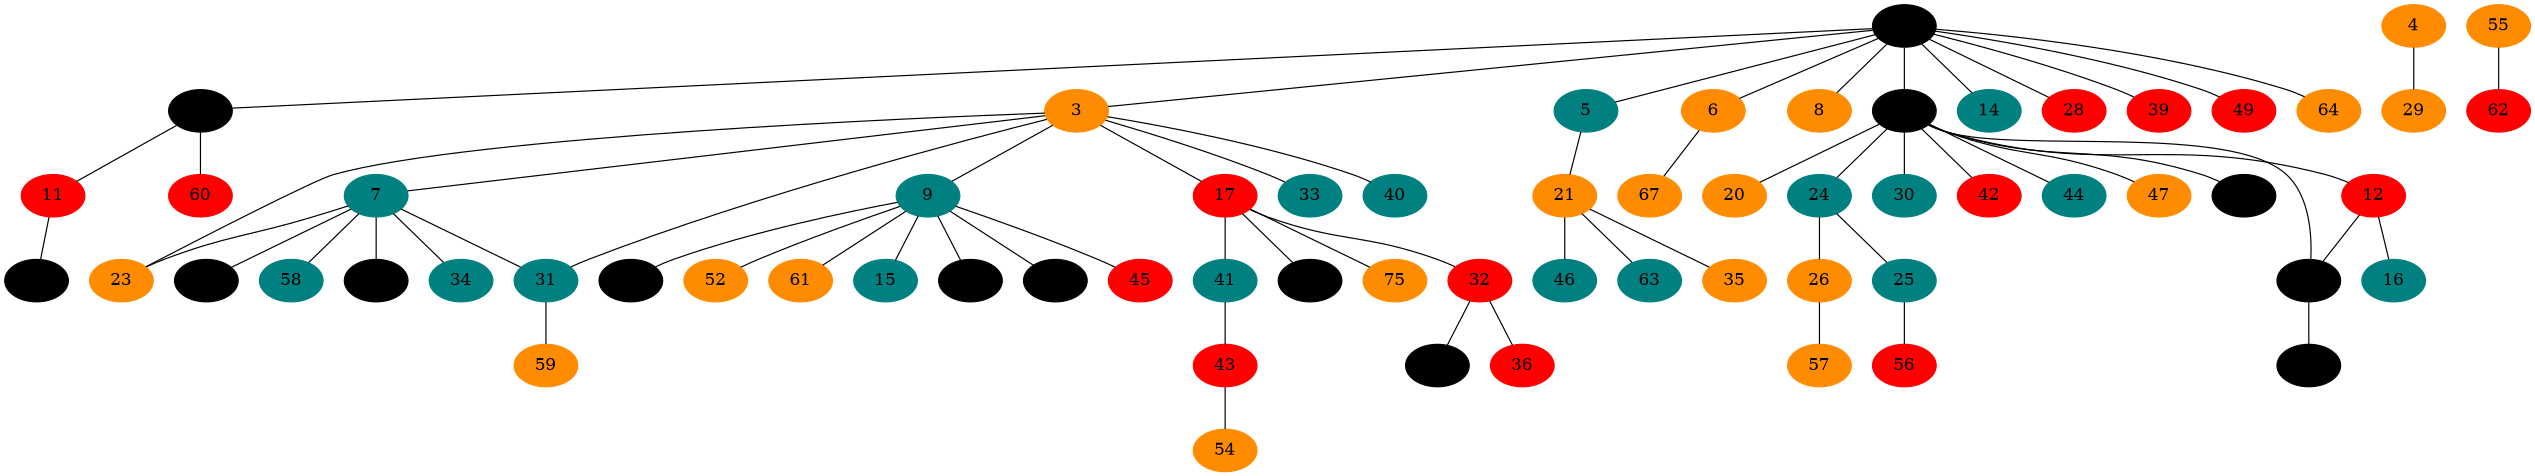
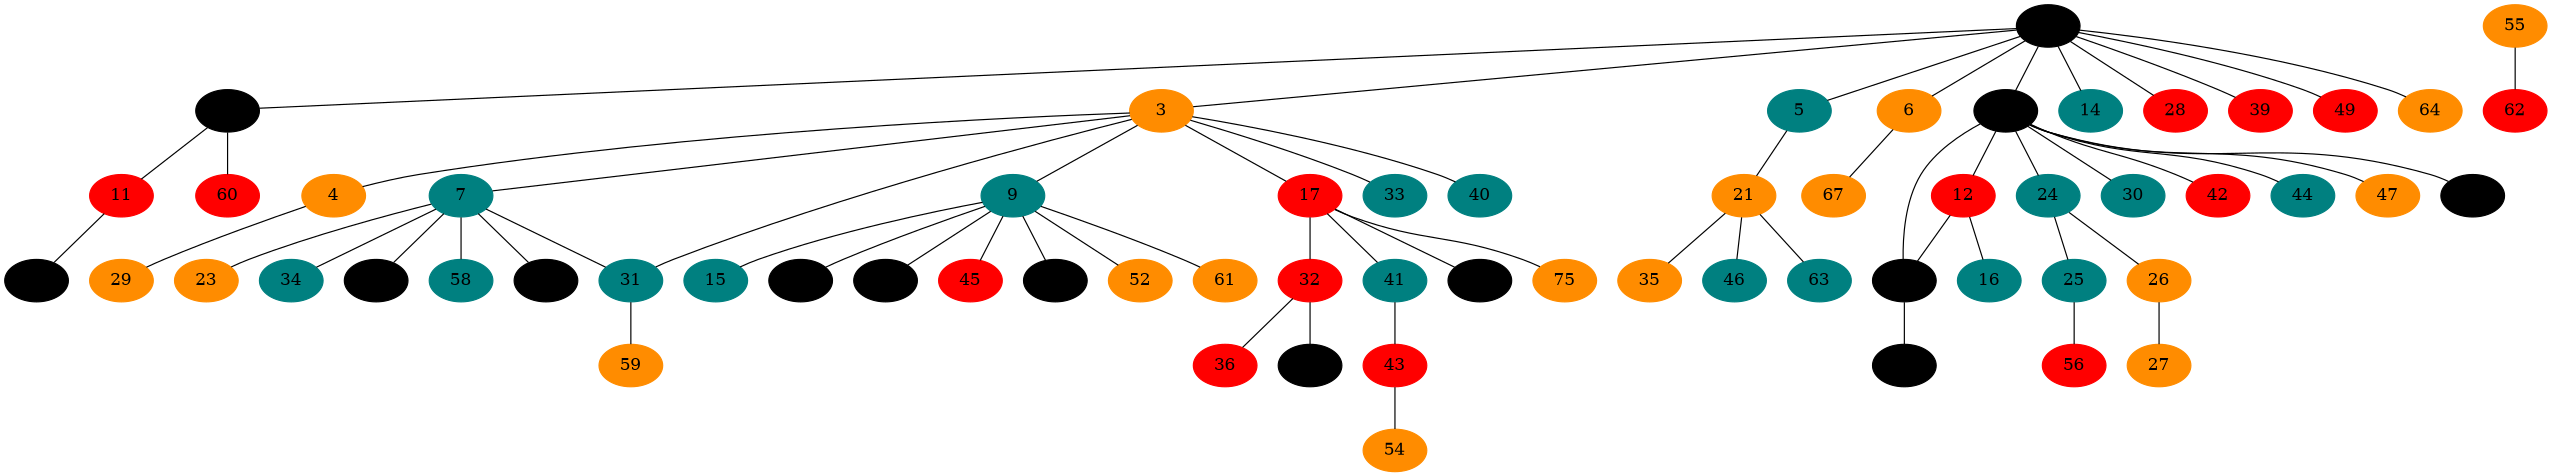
(1819, 111) -> none
(584, 140) -> (745, 136)
(1735, 196) -> none
(1819, 366) -> (2159, 366)
